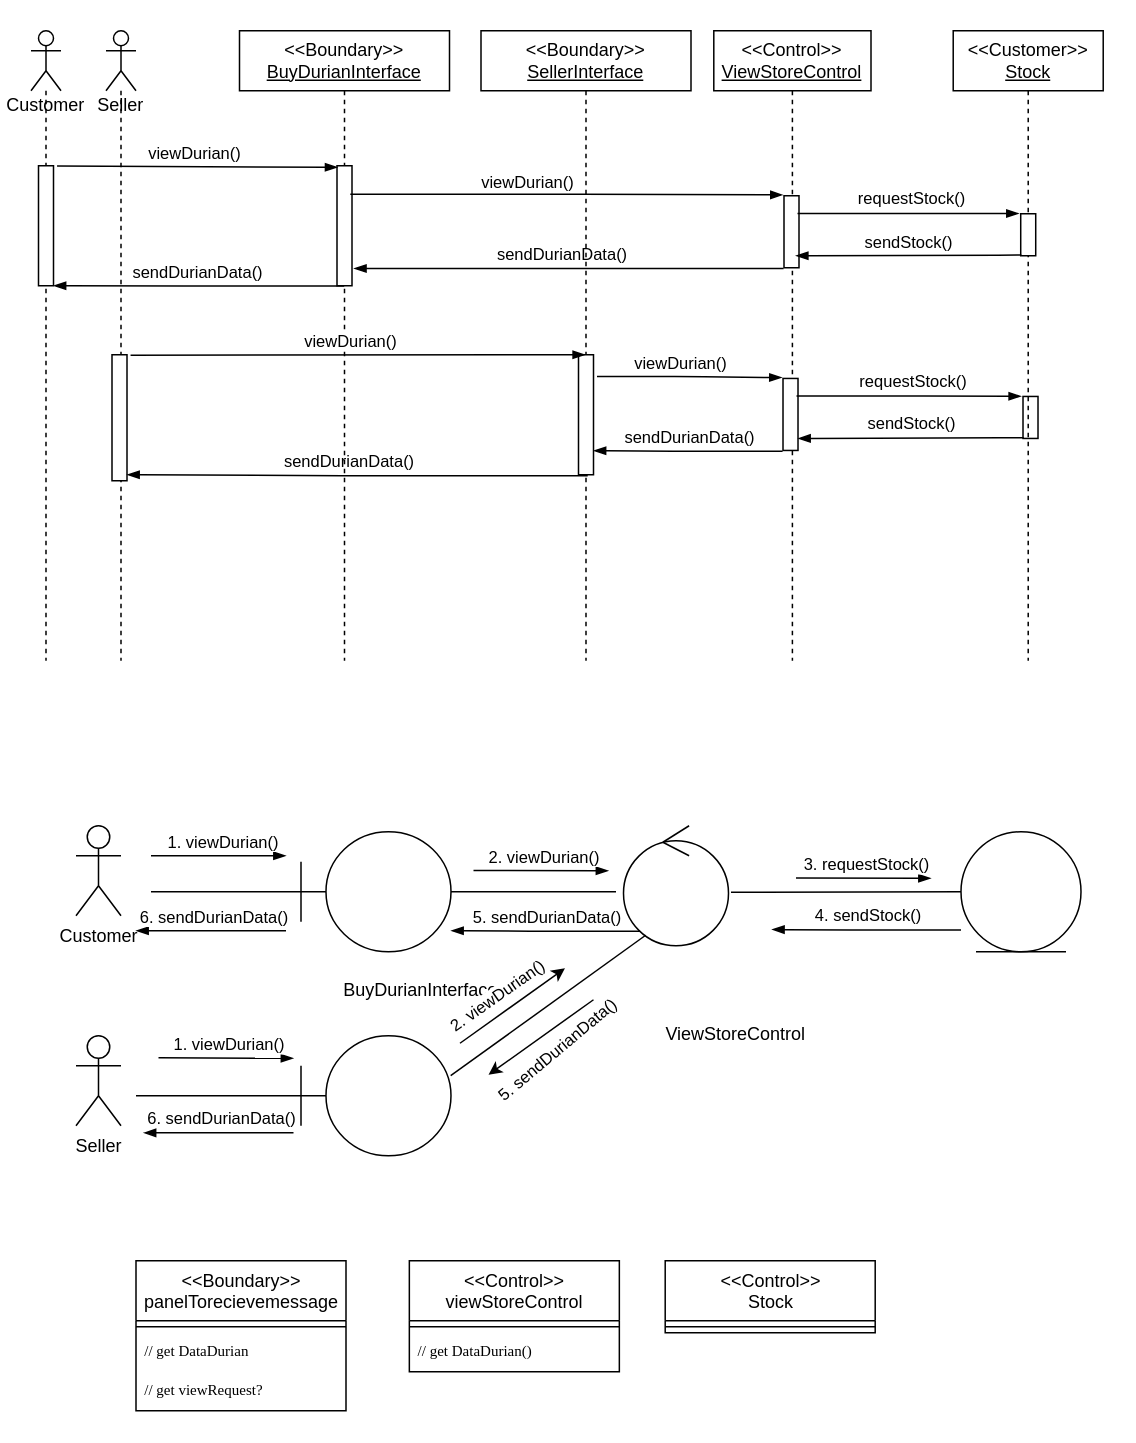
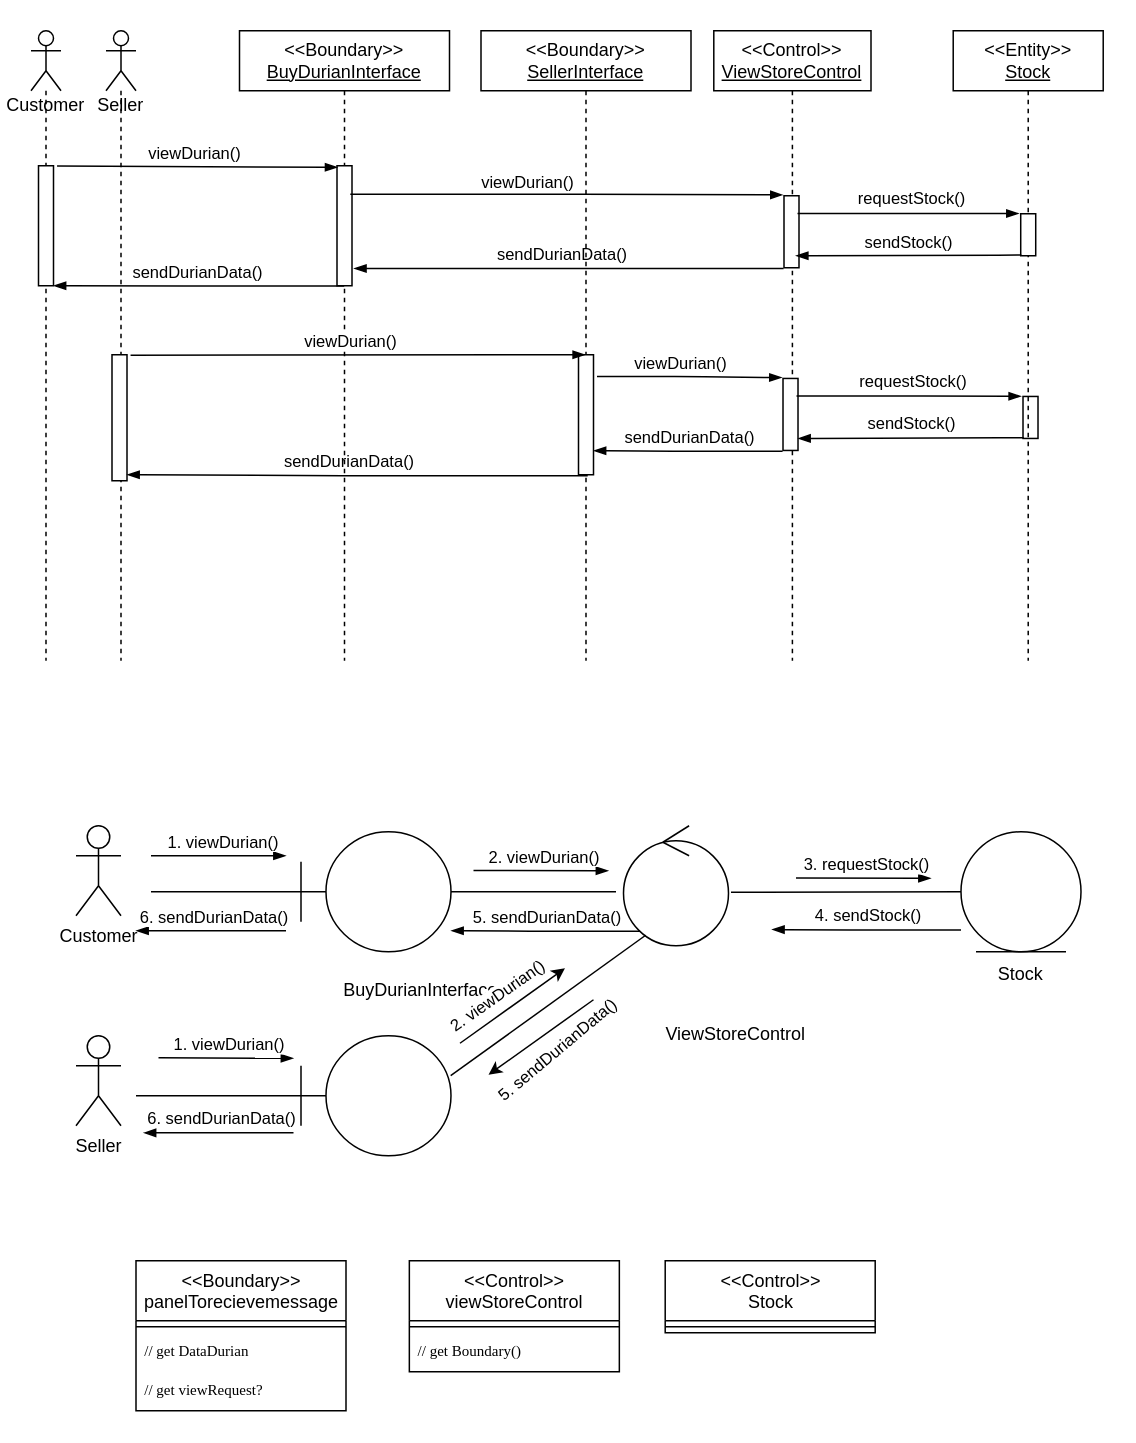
(1028, 61) -> (1028, 61)
none -> (1021, 974)
(491, 1351) -> (485, 1351)
